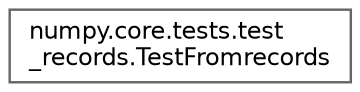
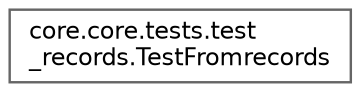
(180, 46) -> (180, 46)
